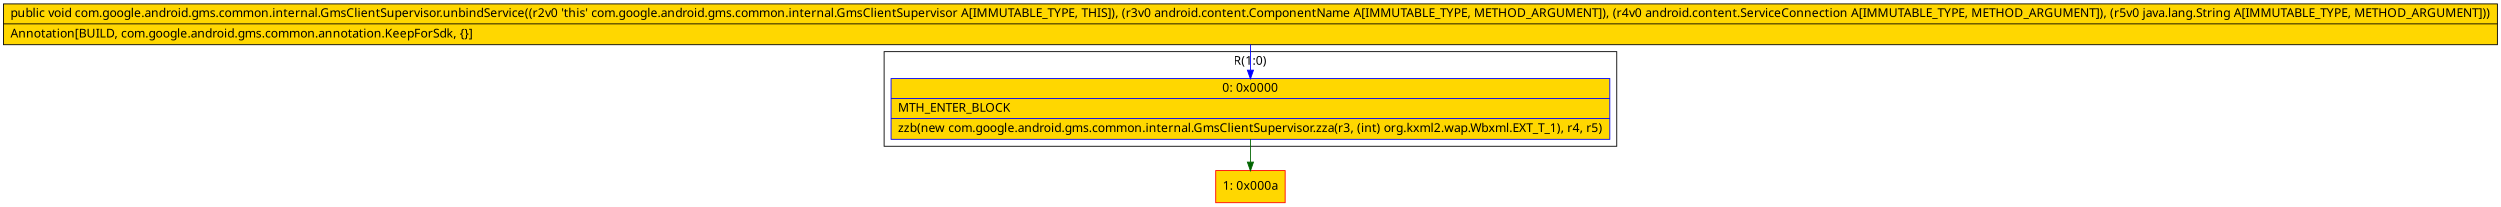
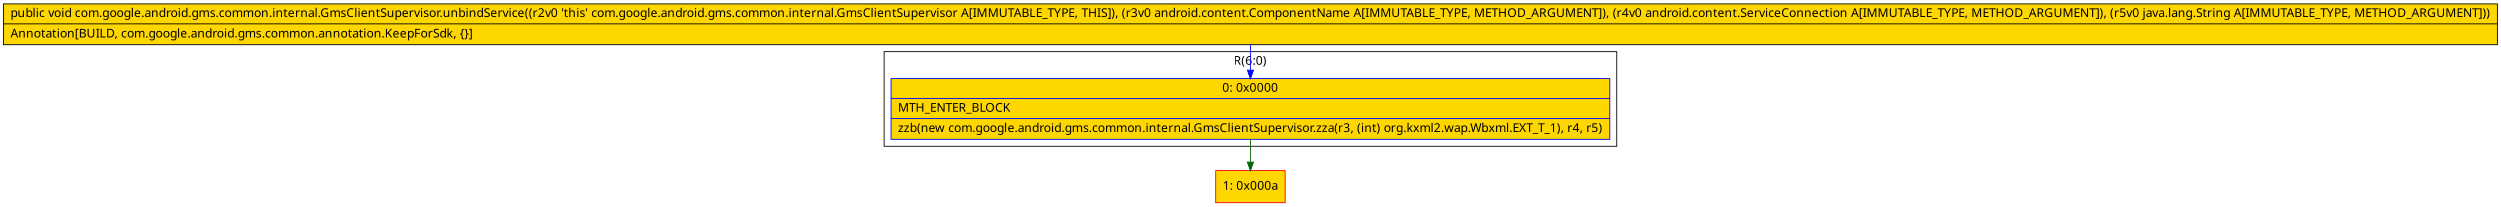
(1250, 62) -> (1250, 62)
